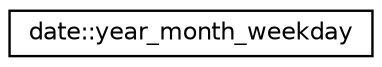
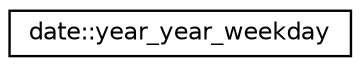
(191, 33) -> (180, 33)
